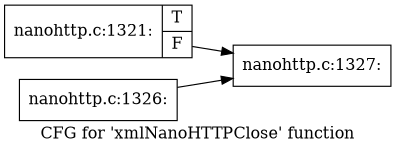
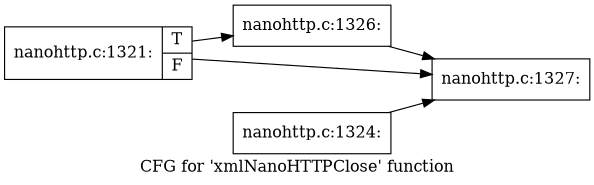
none -> (207, 39)
none -> (312, 133)
